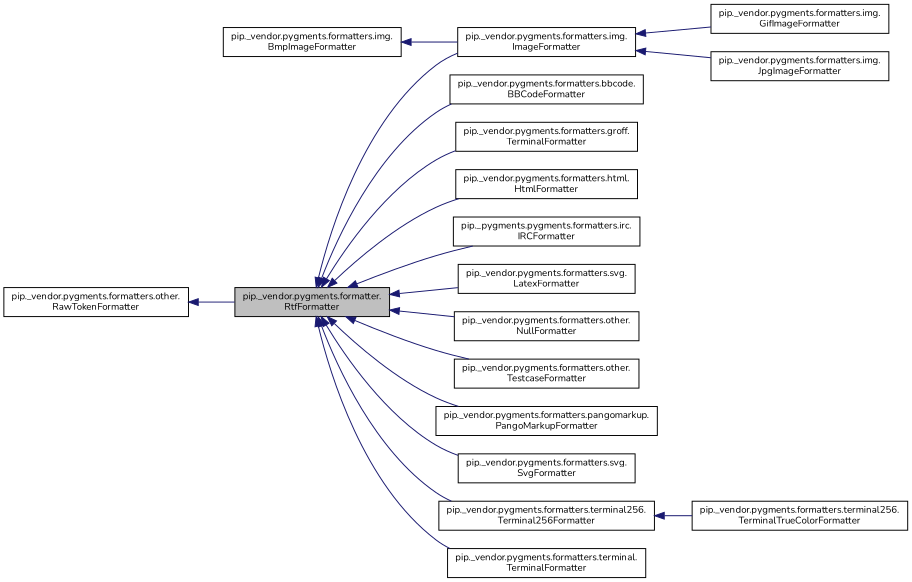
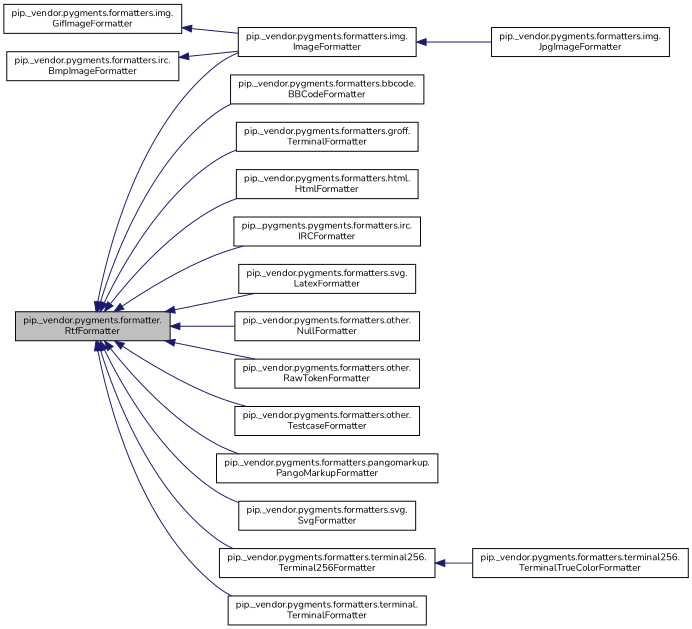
(678, 30) -> (215, 31)
(312, 42) -> (93, 66)
(216, 302) -> (215, 351)
